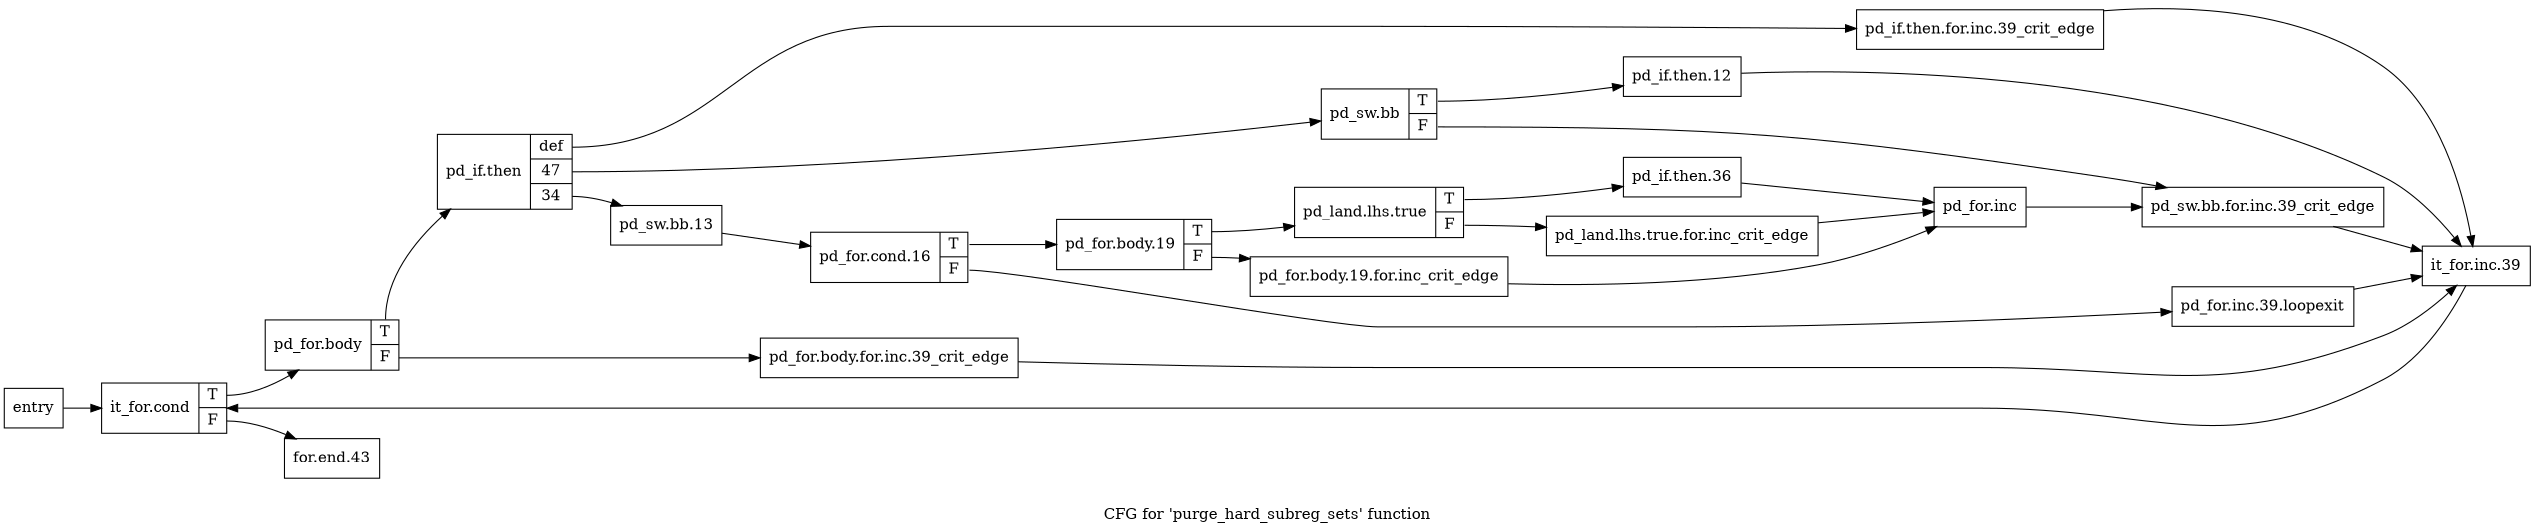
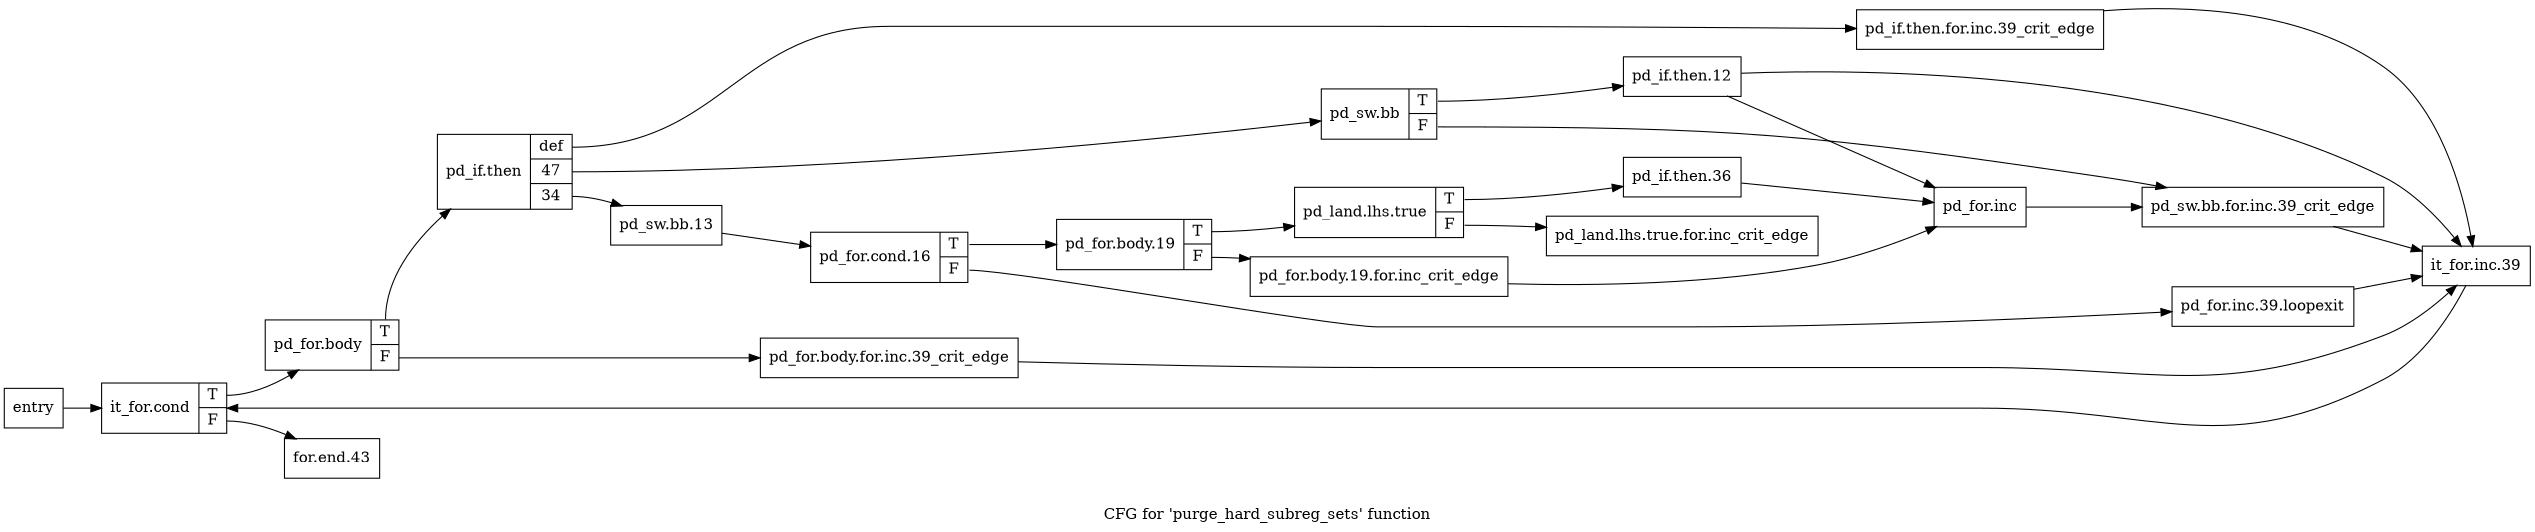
(1870, 218) -> (1806, 131)
